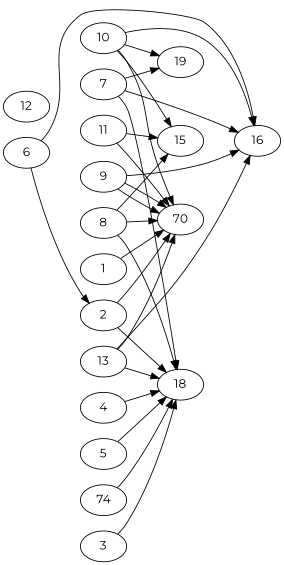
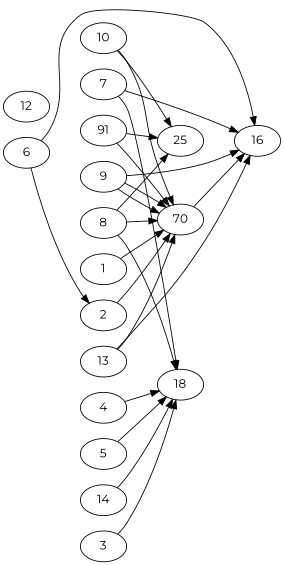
(209, 43) -> (216, 183)
(181, 62) -> none
(104, 131) -> (104, 131)
(181, 141) -> (181, 141)
(139, 347) -> none
(138, 372) -> none
(104, 500) -> (104, 500)
